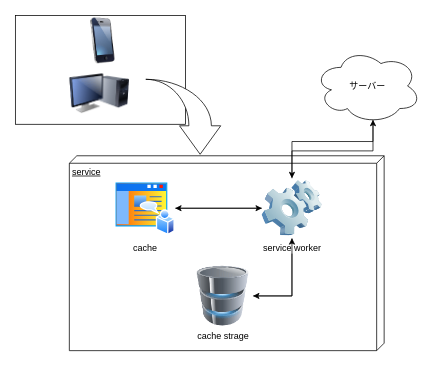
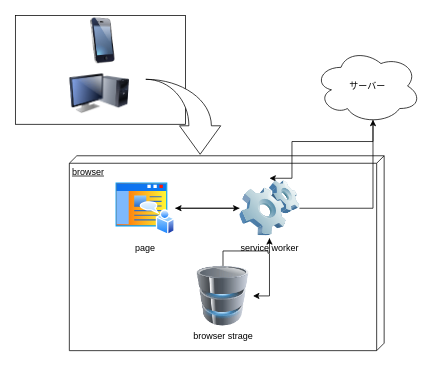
(89, 172) -> (90, 172)
(292, 208) -> (270, 208)
(146, 249) -> (146, 249)
(224, 337) -> (224, 337)
